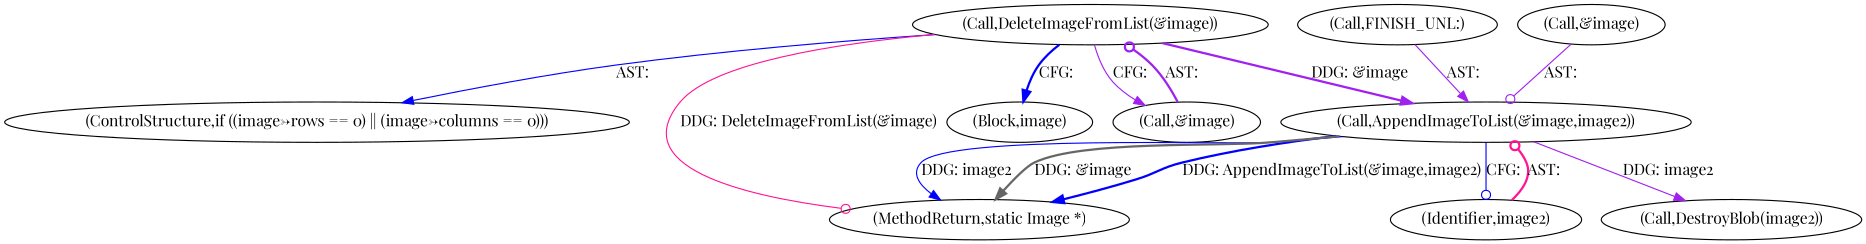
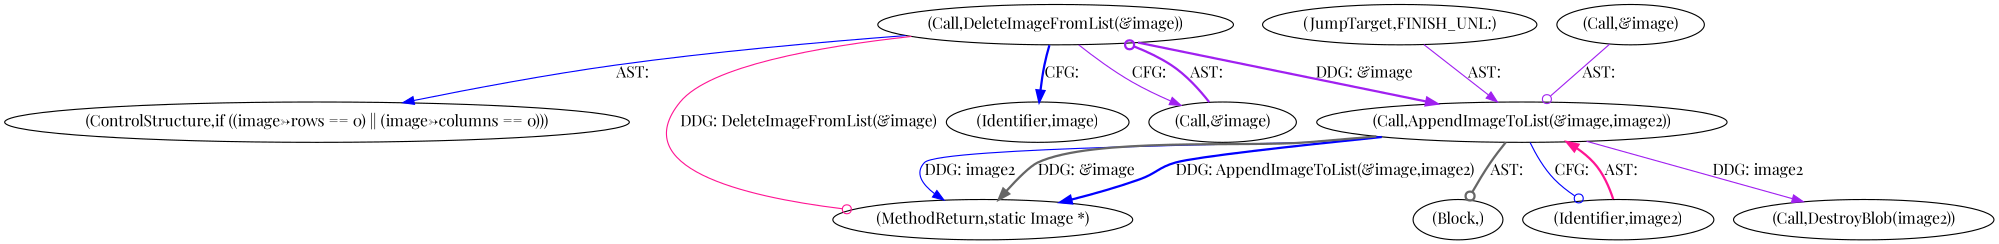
(1397, 25) -> (1400, 25)
(1020, 122) -> (1038, 122)
(1528, 176) -> (1600, 170)
none -> (1458, 220)
